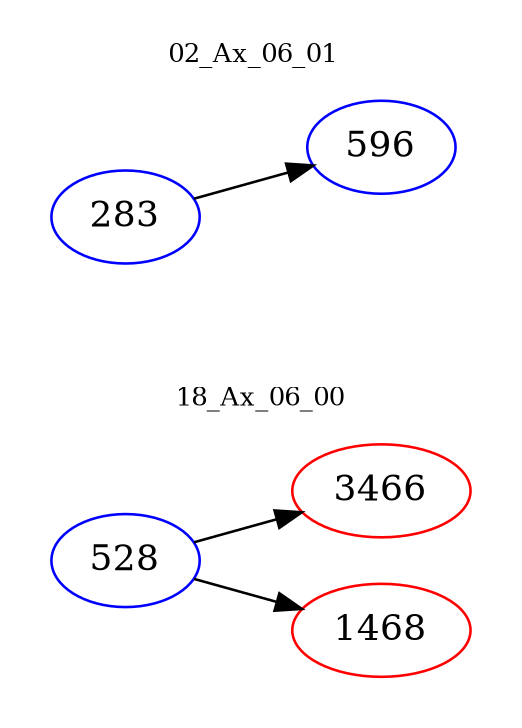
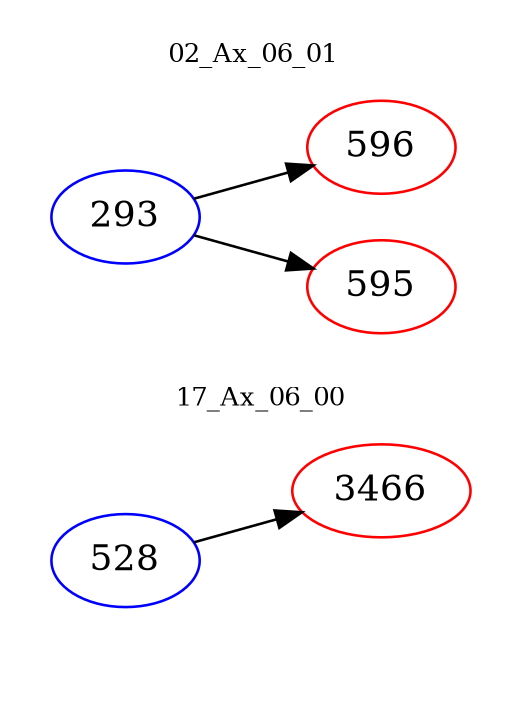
(381, 147) -> (381, 147)
(126, 217) -> (126, 217)
none -> (381, 287)
(261, 399) -> (261, 399)
(381, 630) -> none
